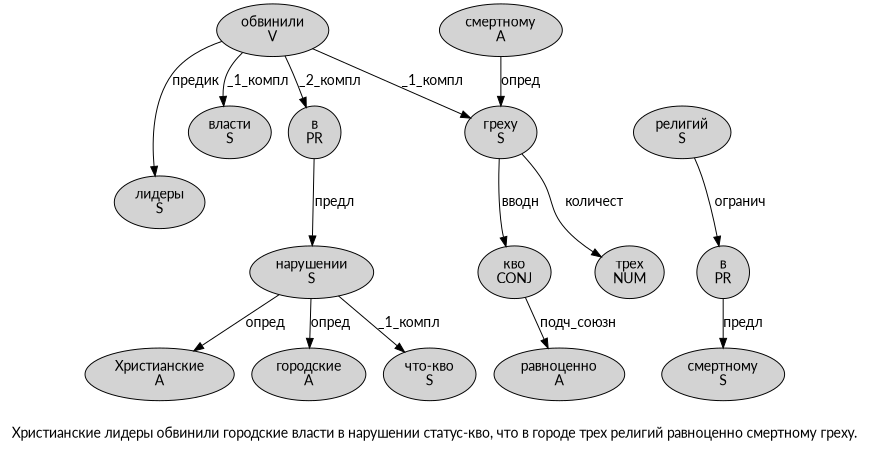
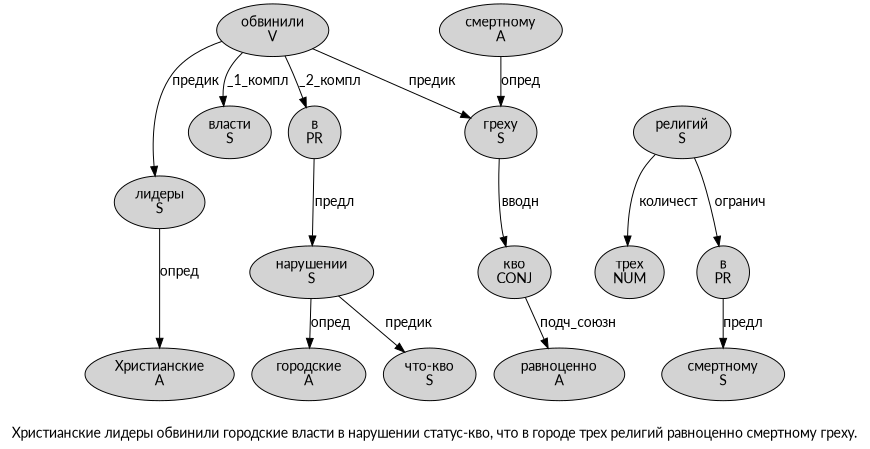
(433, 81) -> (433, 81)
(553, 207) -> (633, 192)
(241, 320) -> (160, 283)
(409, 323) -> (409, 323)
